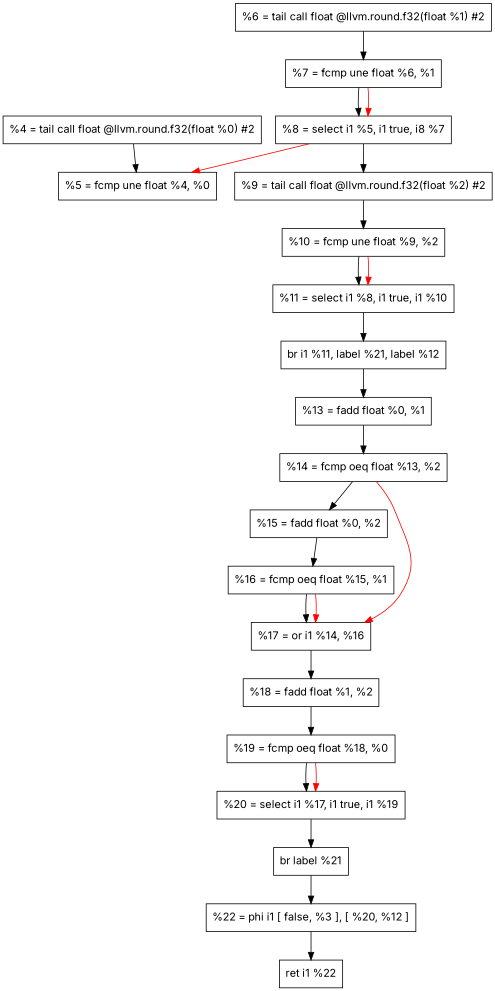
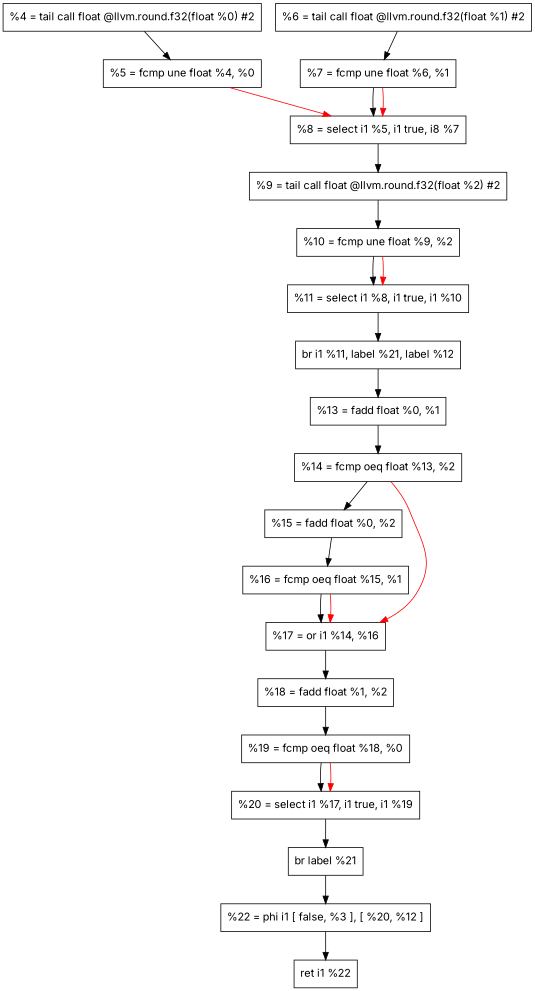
(254, 157) -> (276, 101)
